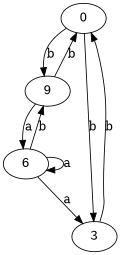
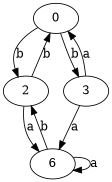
(48, 91) -> (26, 91)
(110, 128) -> (87, 55)
(57, 197) -> (71, 124)
